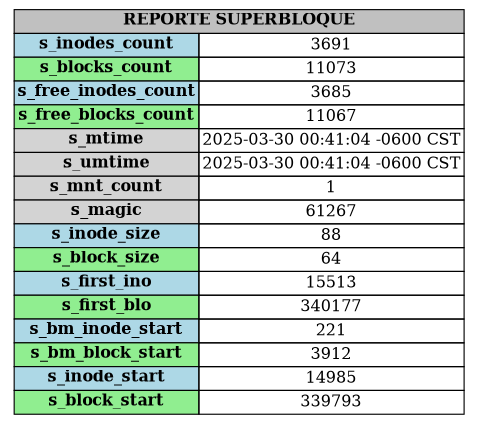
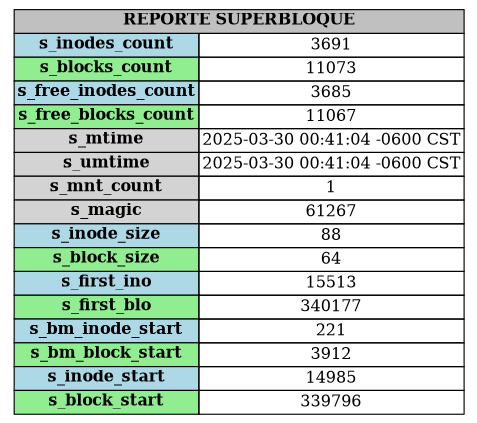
(332, 402) -> (332, 402)
